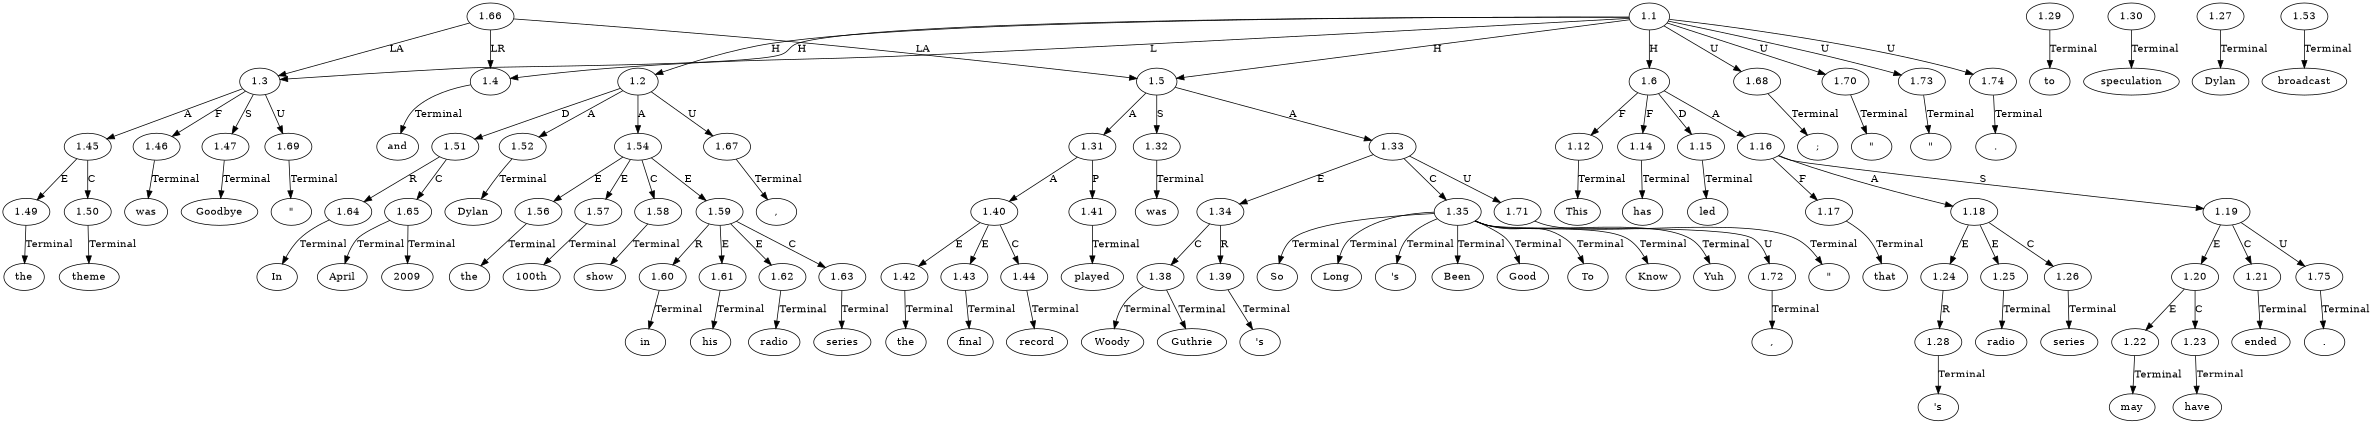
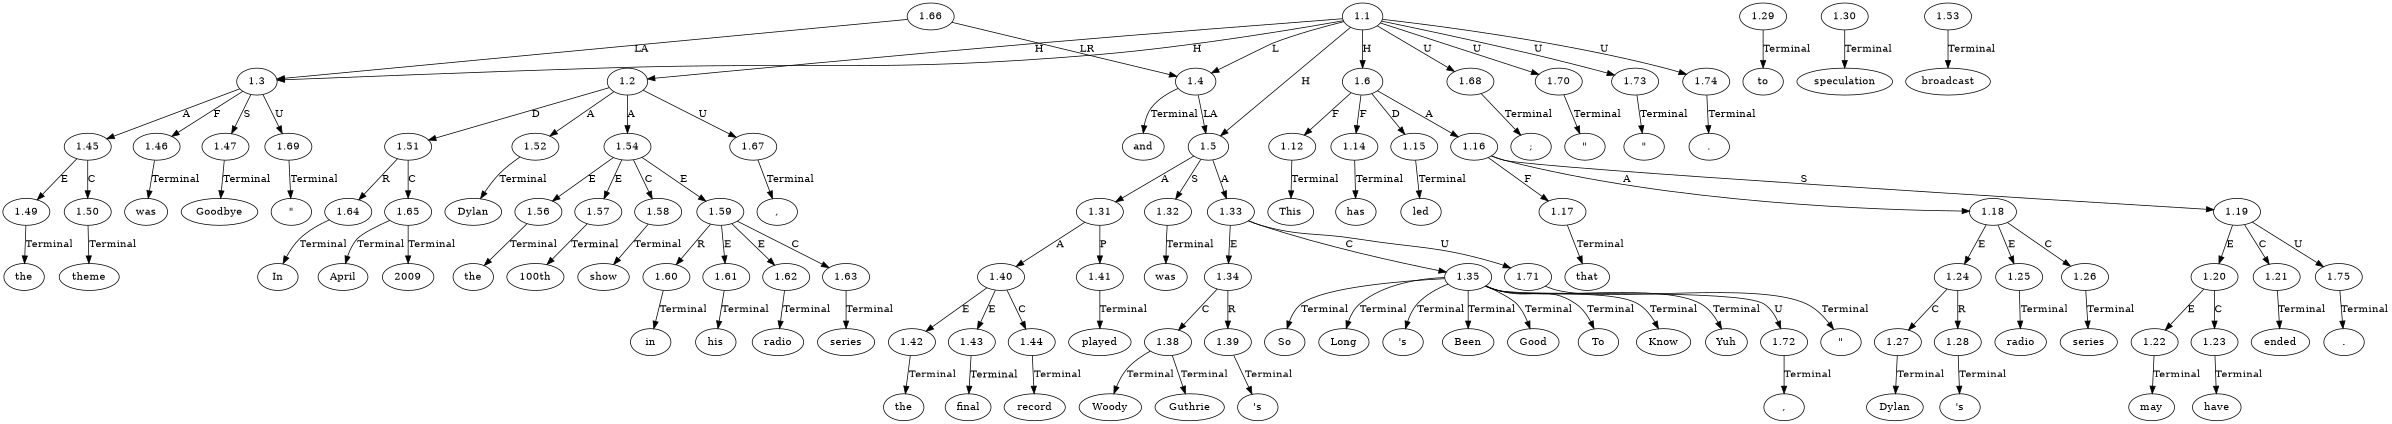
(822, 45) -> (1201, 111)
none -> (1930, 307)
